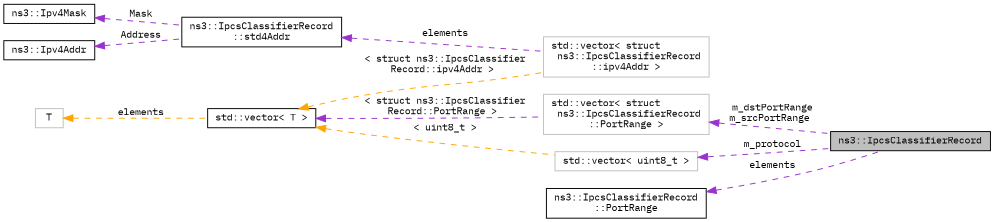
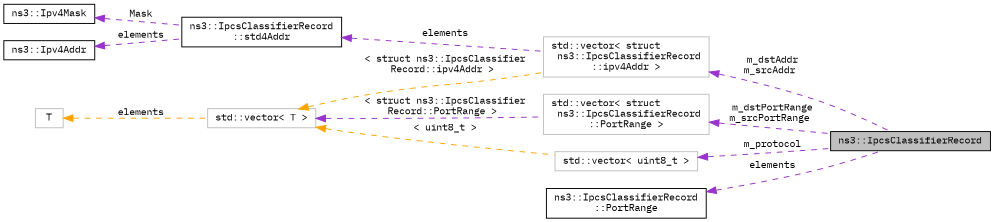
(138, 35) -> (138, 35)
none -> (807, 97)
(262, 118) -> (262, 118)
